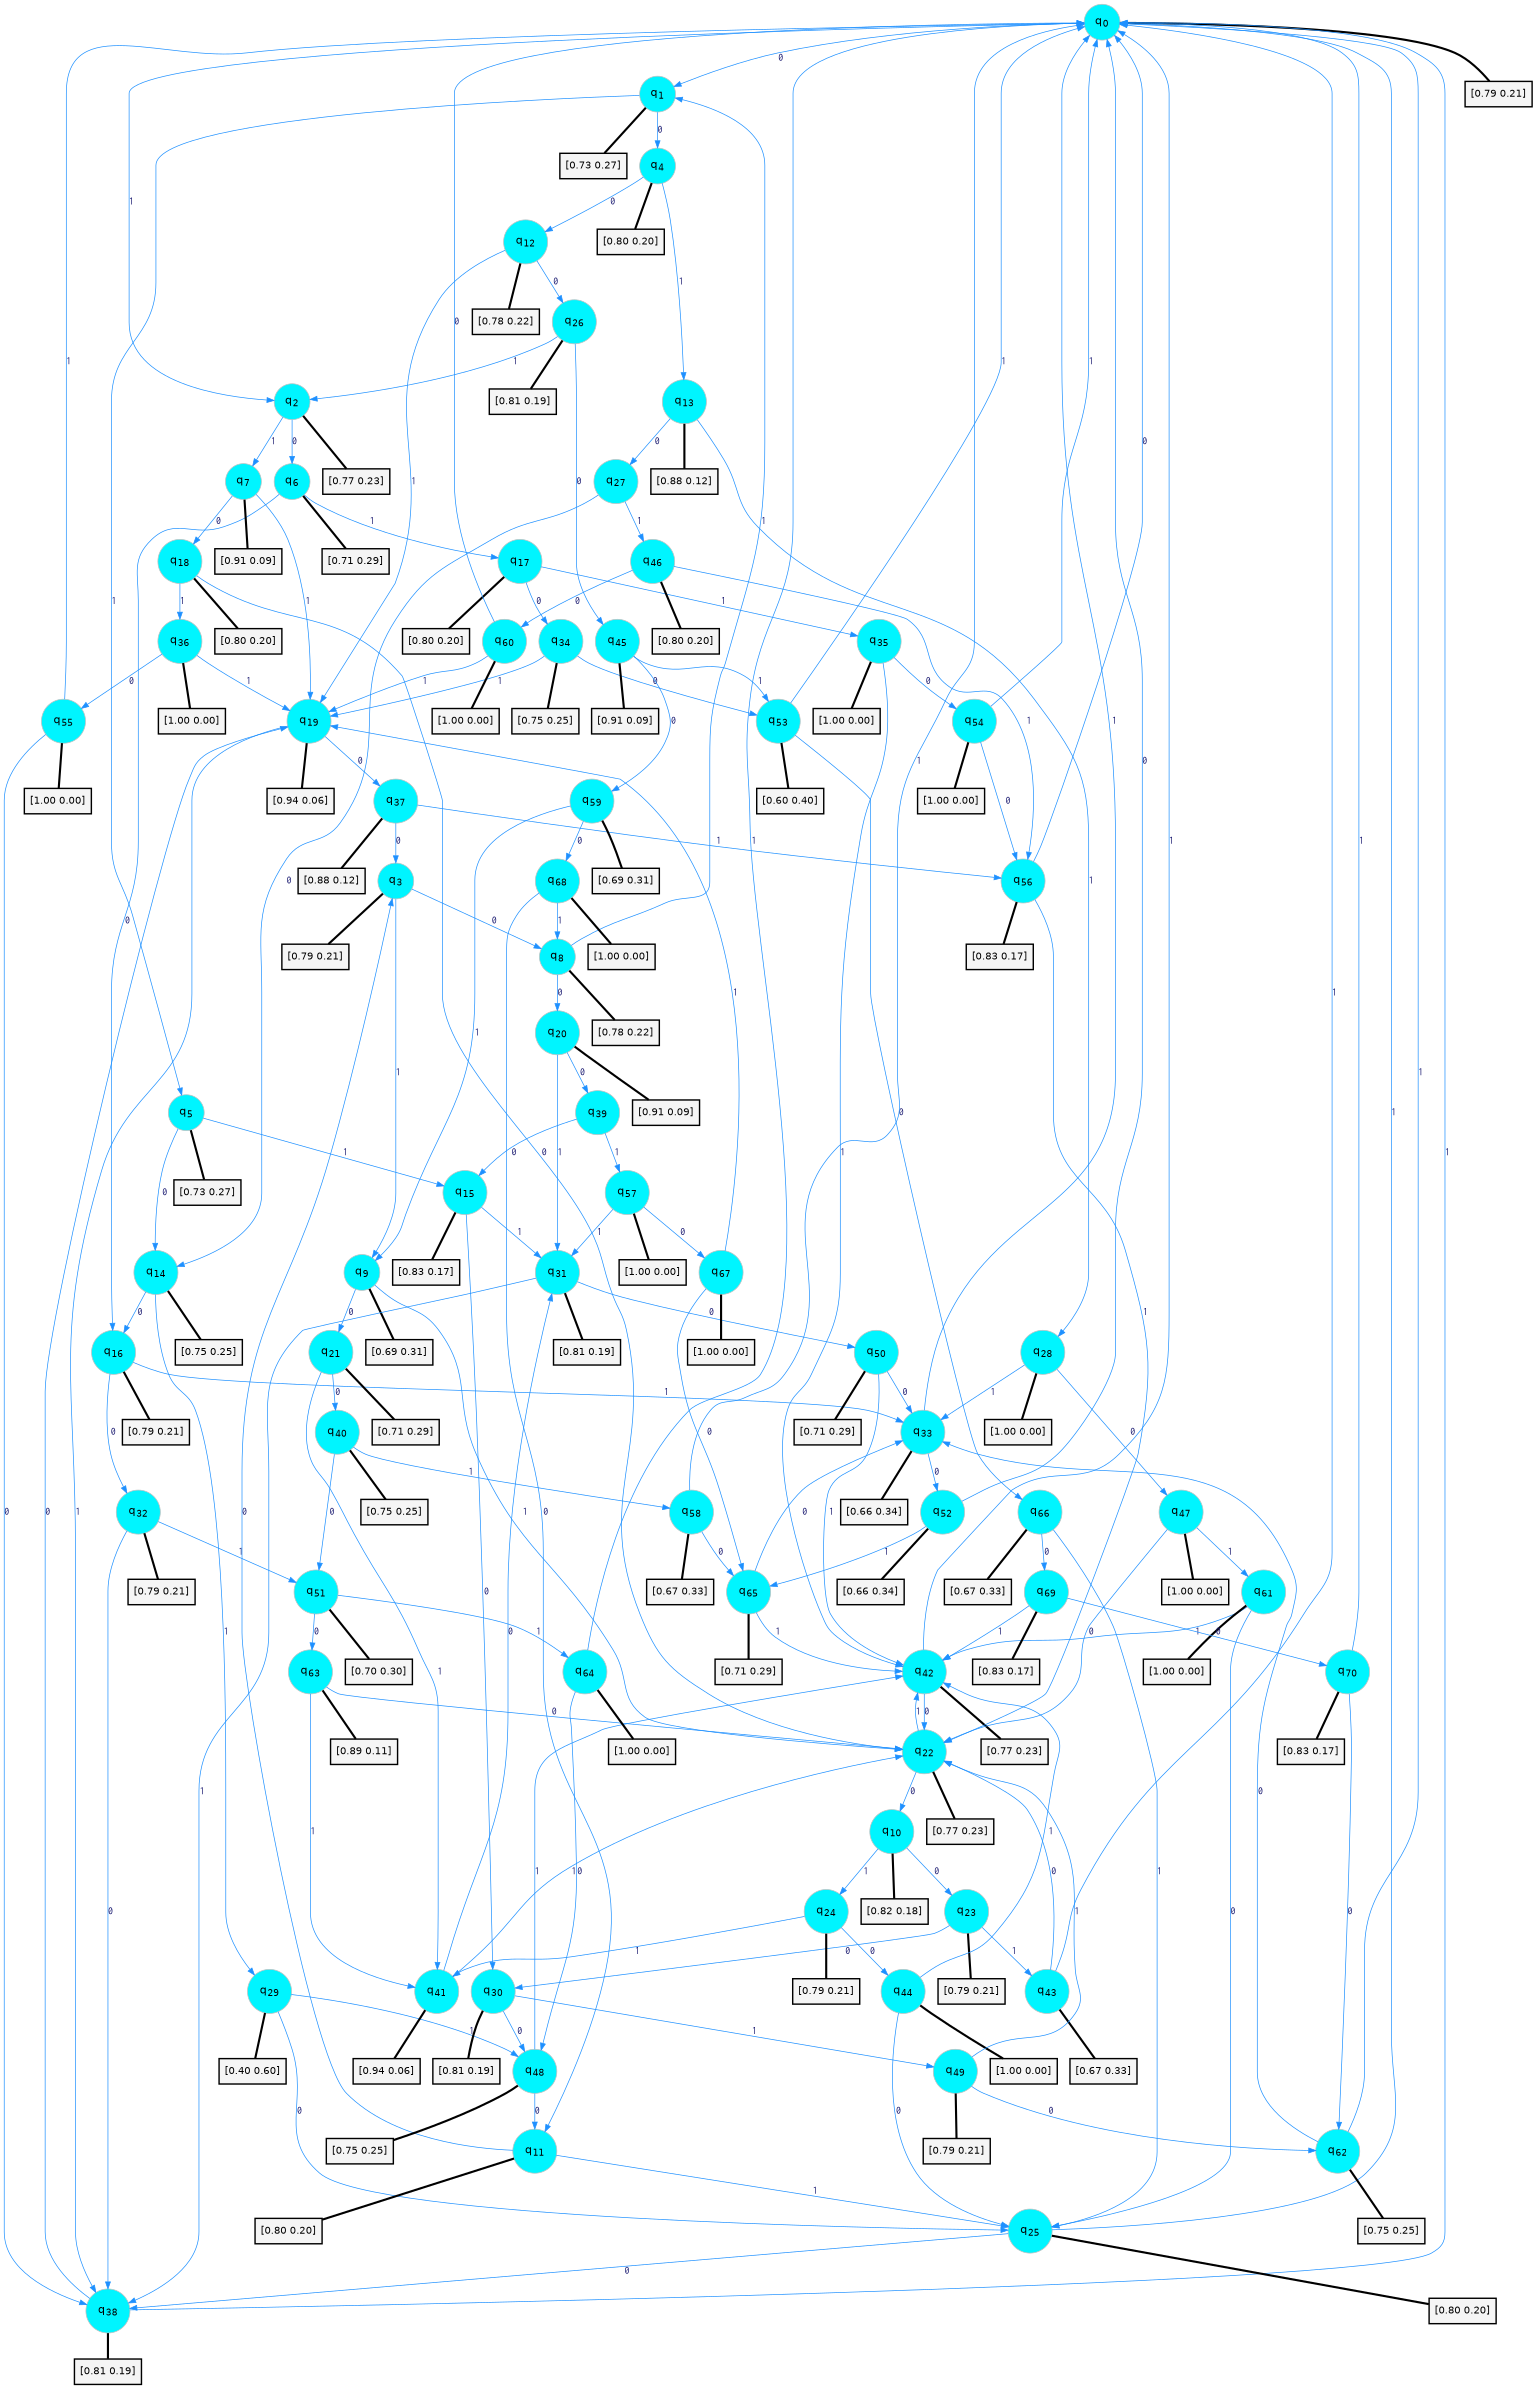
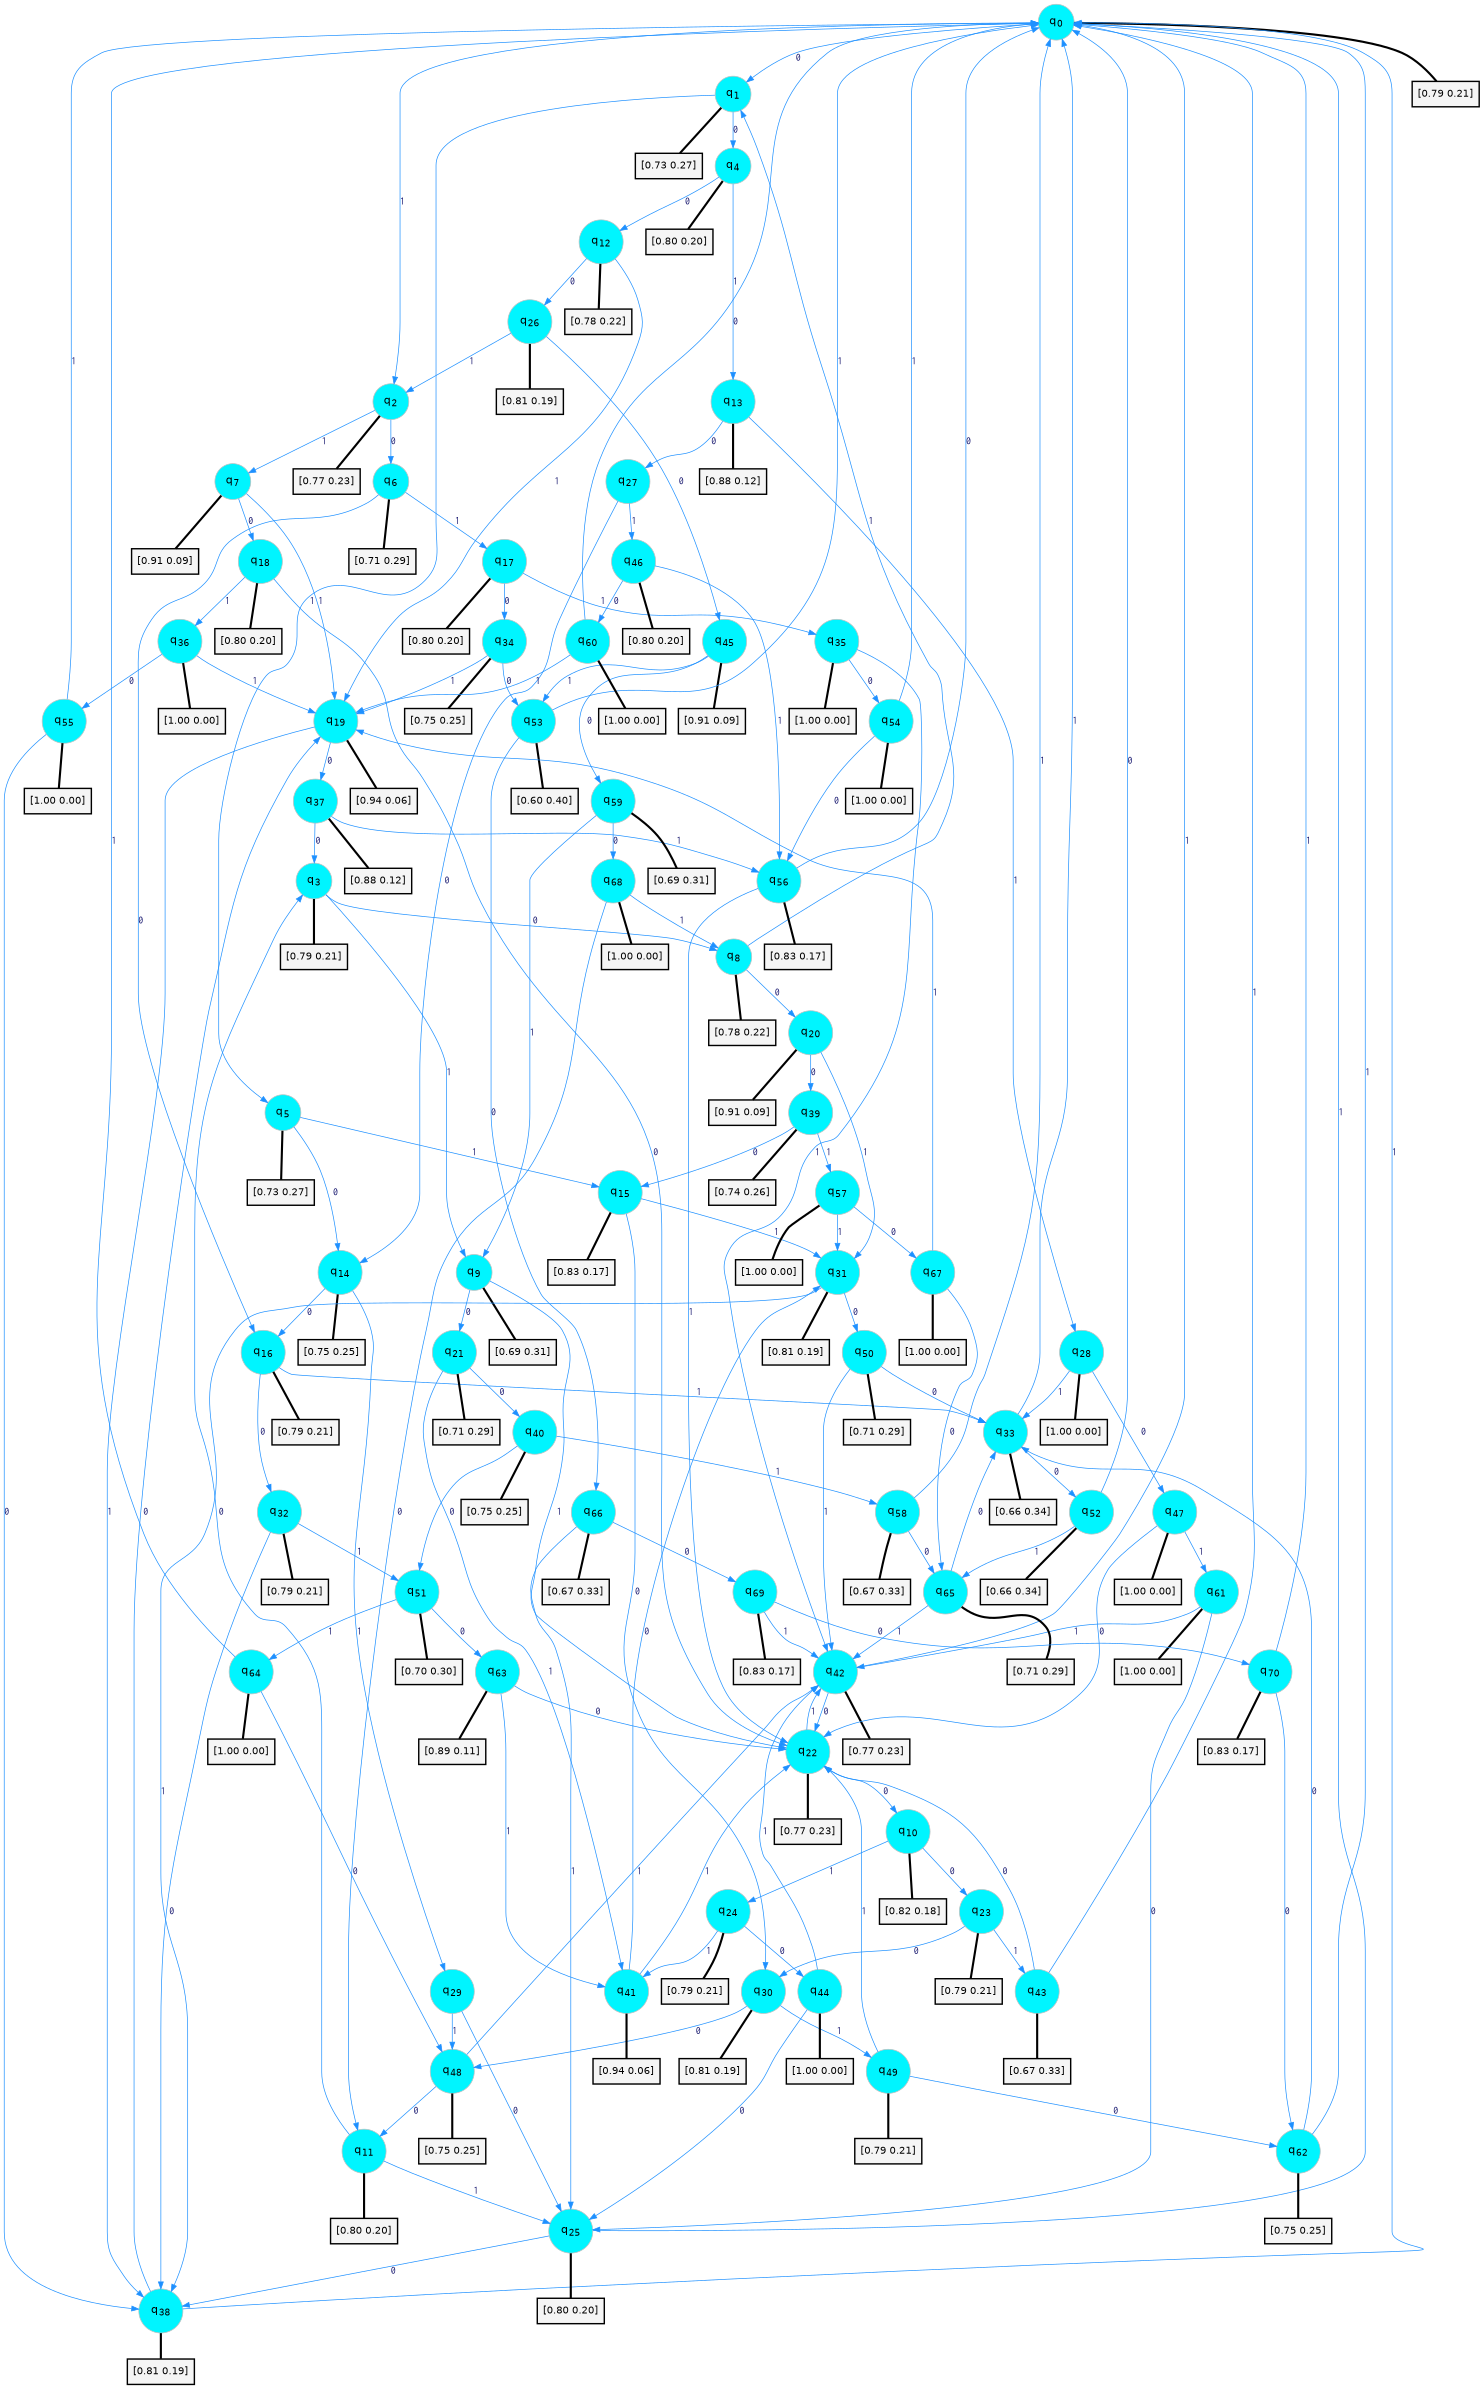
none -> (742, 1193)
(253, 2071) -> none
